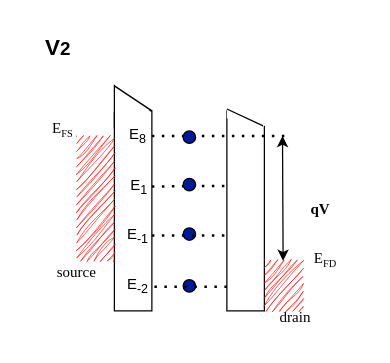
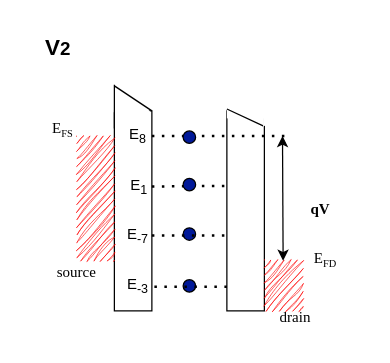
(138, 236) -> (138, 236)
(138, 286) -> (138, 286)
